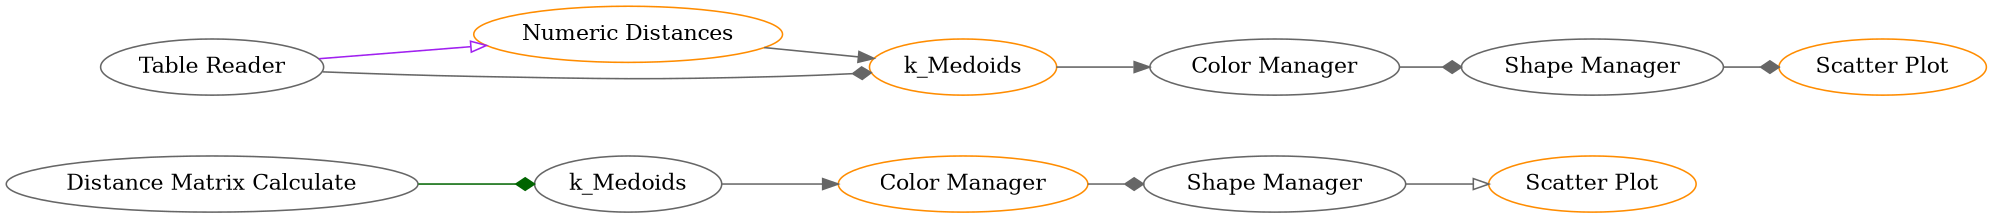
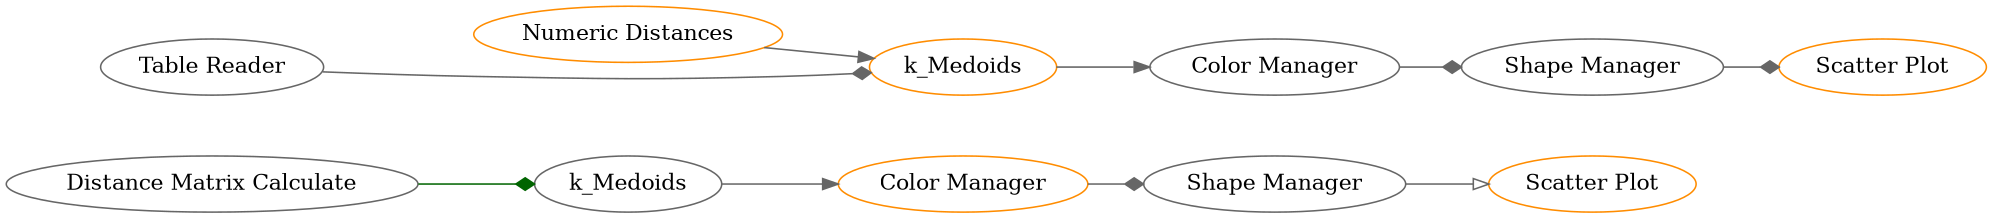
(395, 53) -> none
